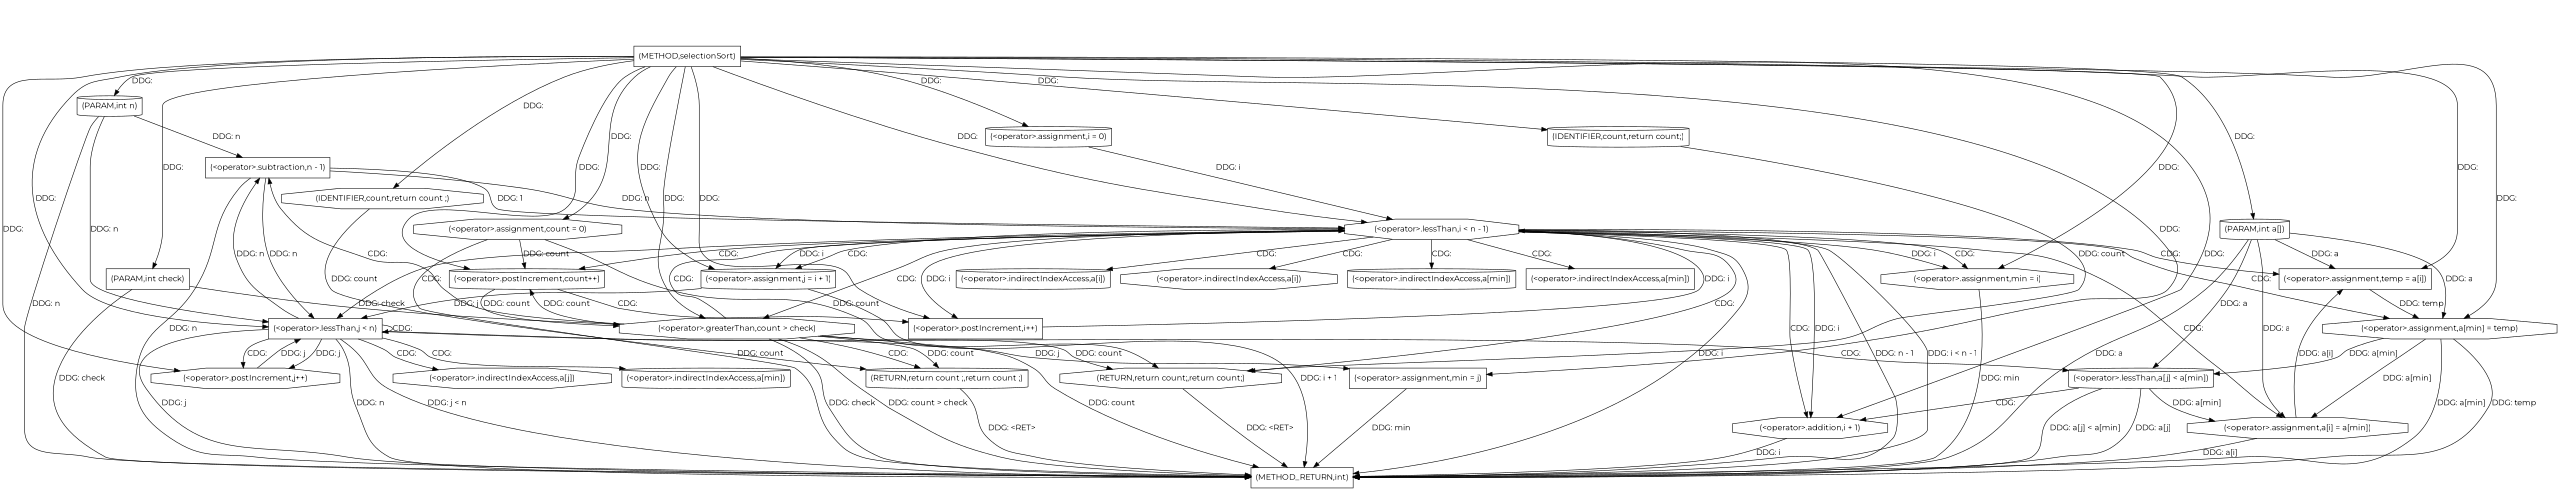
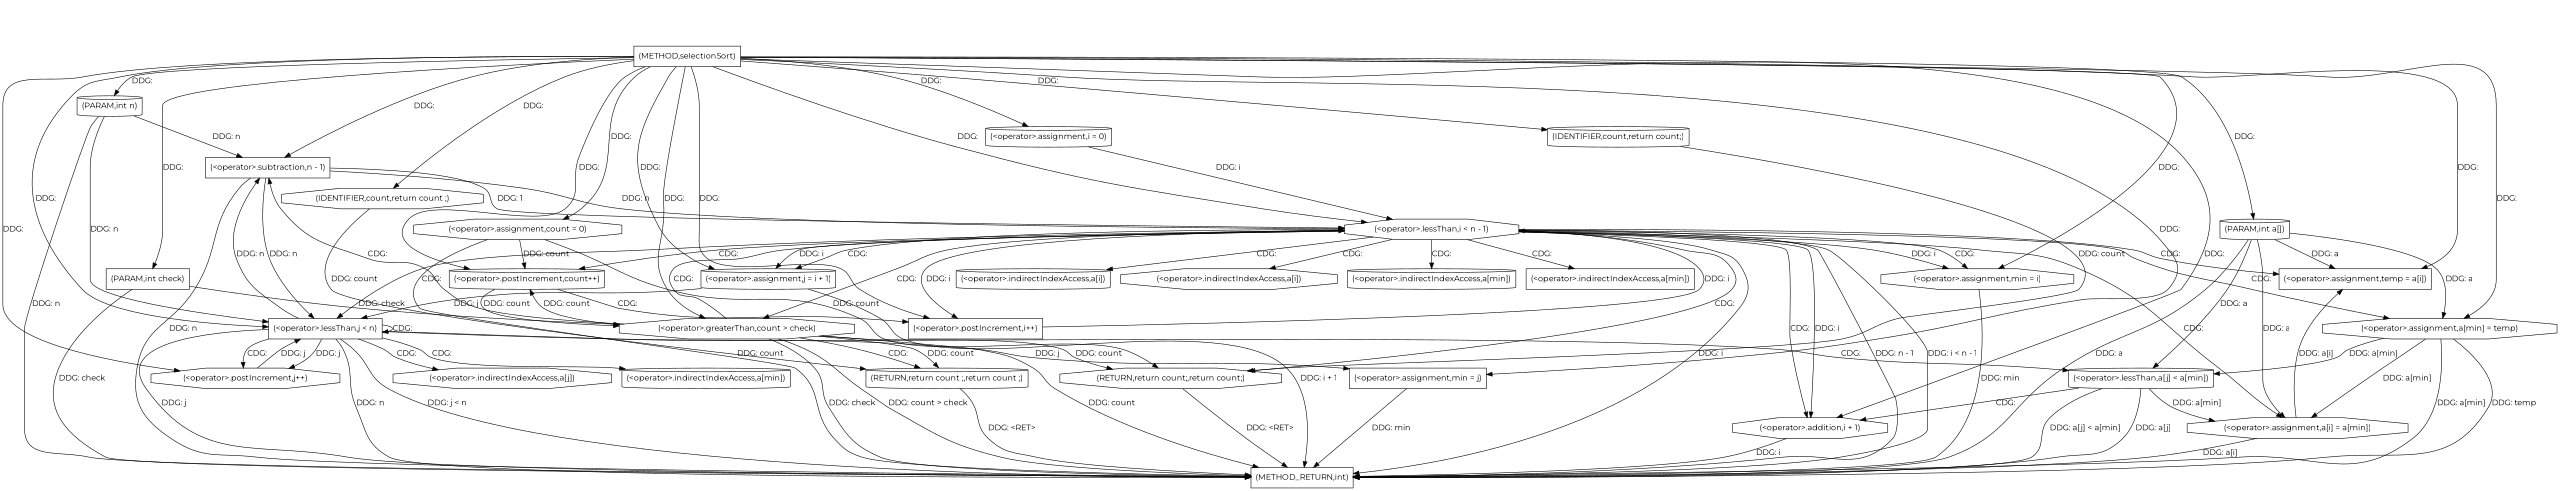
none -> (455, 82)
(2391, 303) -> none
